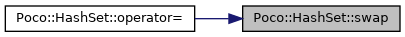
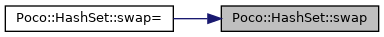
(100, 19) -> (89, 19)
